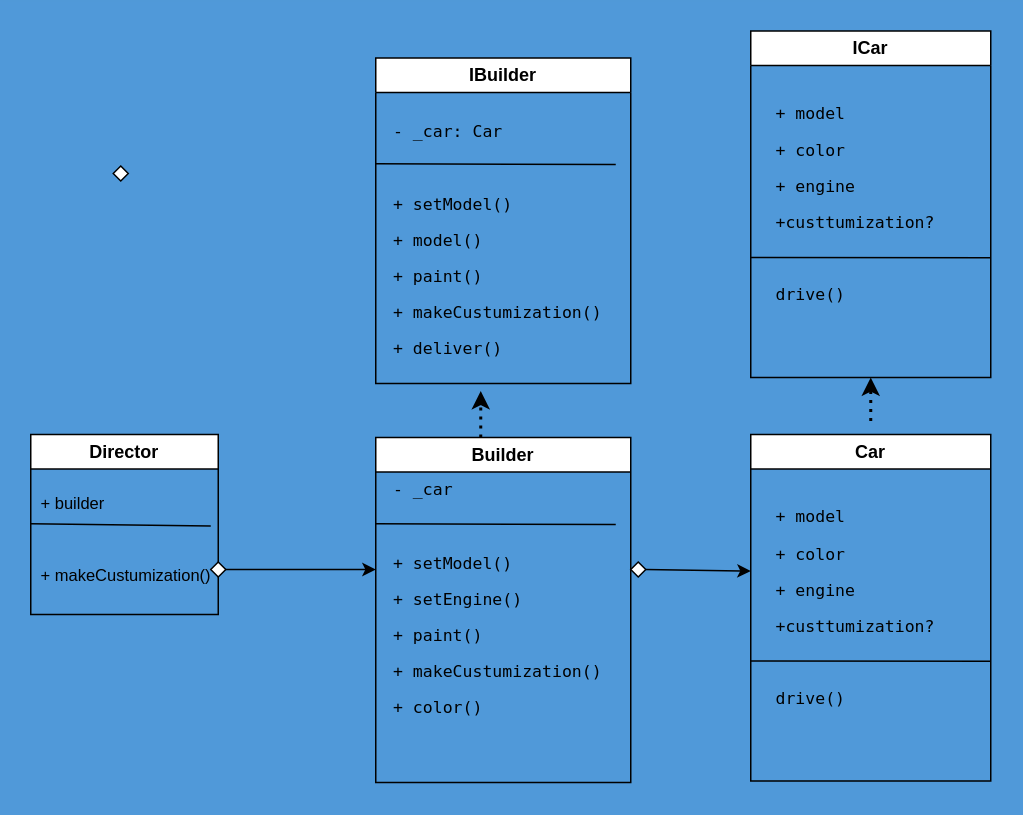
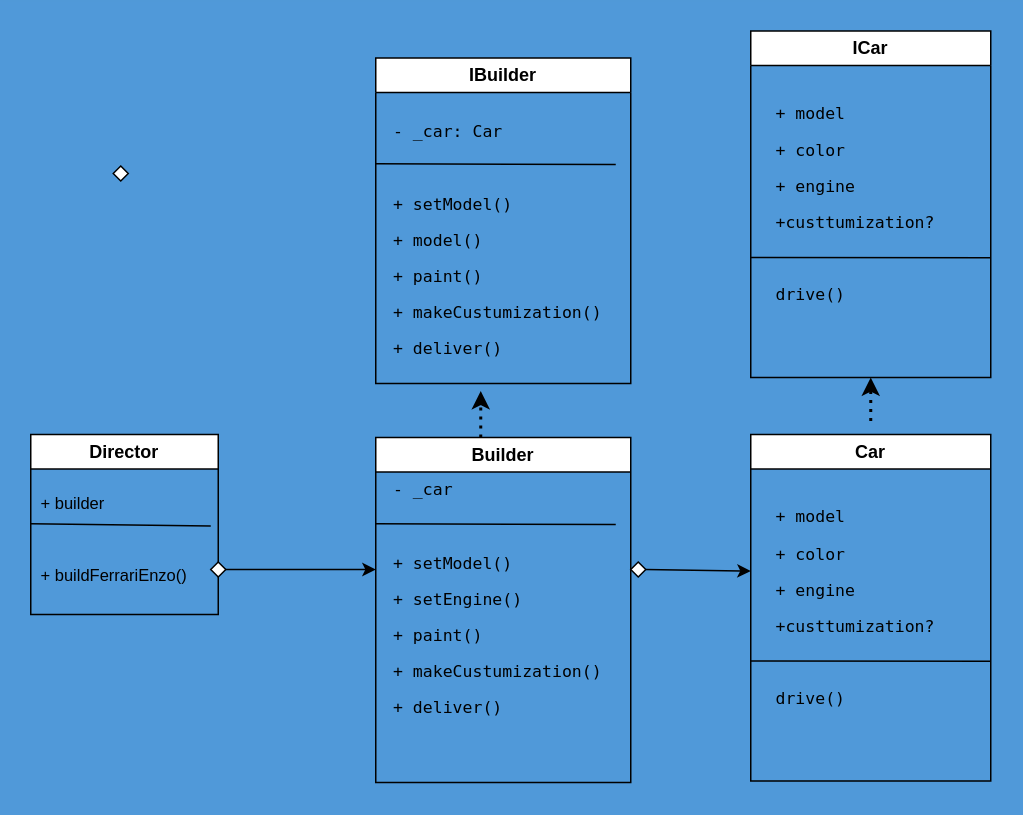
(140, 539) -> (133, 539)
(691, 617) -> (698, 617)
